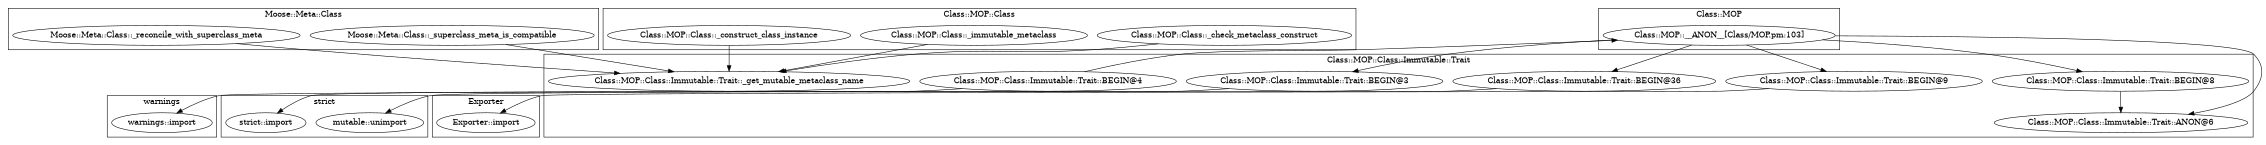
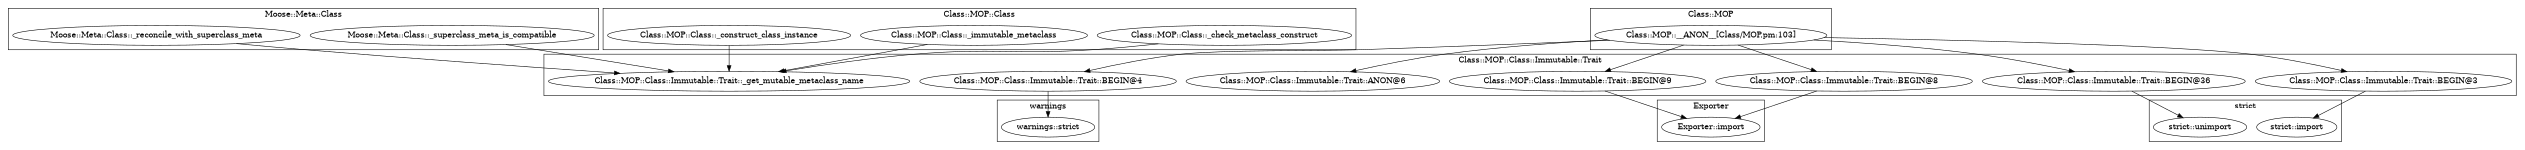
(1361, 50) -> (1362, 50)
(2121, 99) -> (1779, 104)
(162, 123) -> (1048, 127)
(370, 123) -> (2200, 127)
